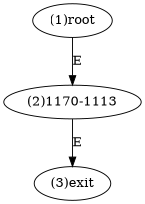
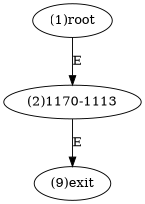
(72, 183) -> (72, 183)
